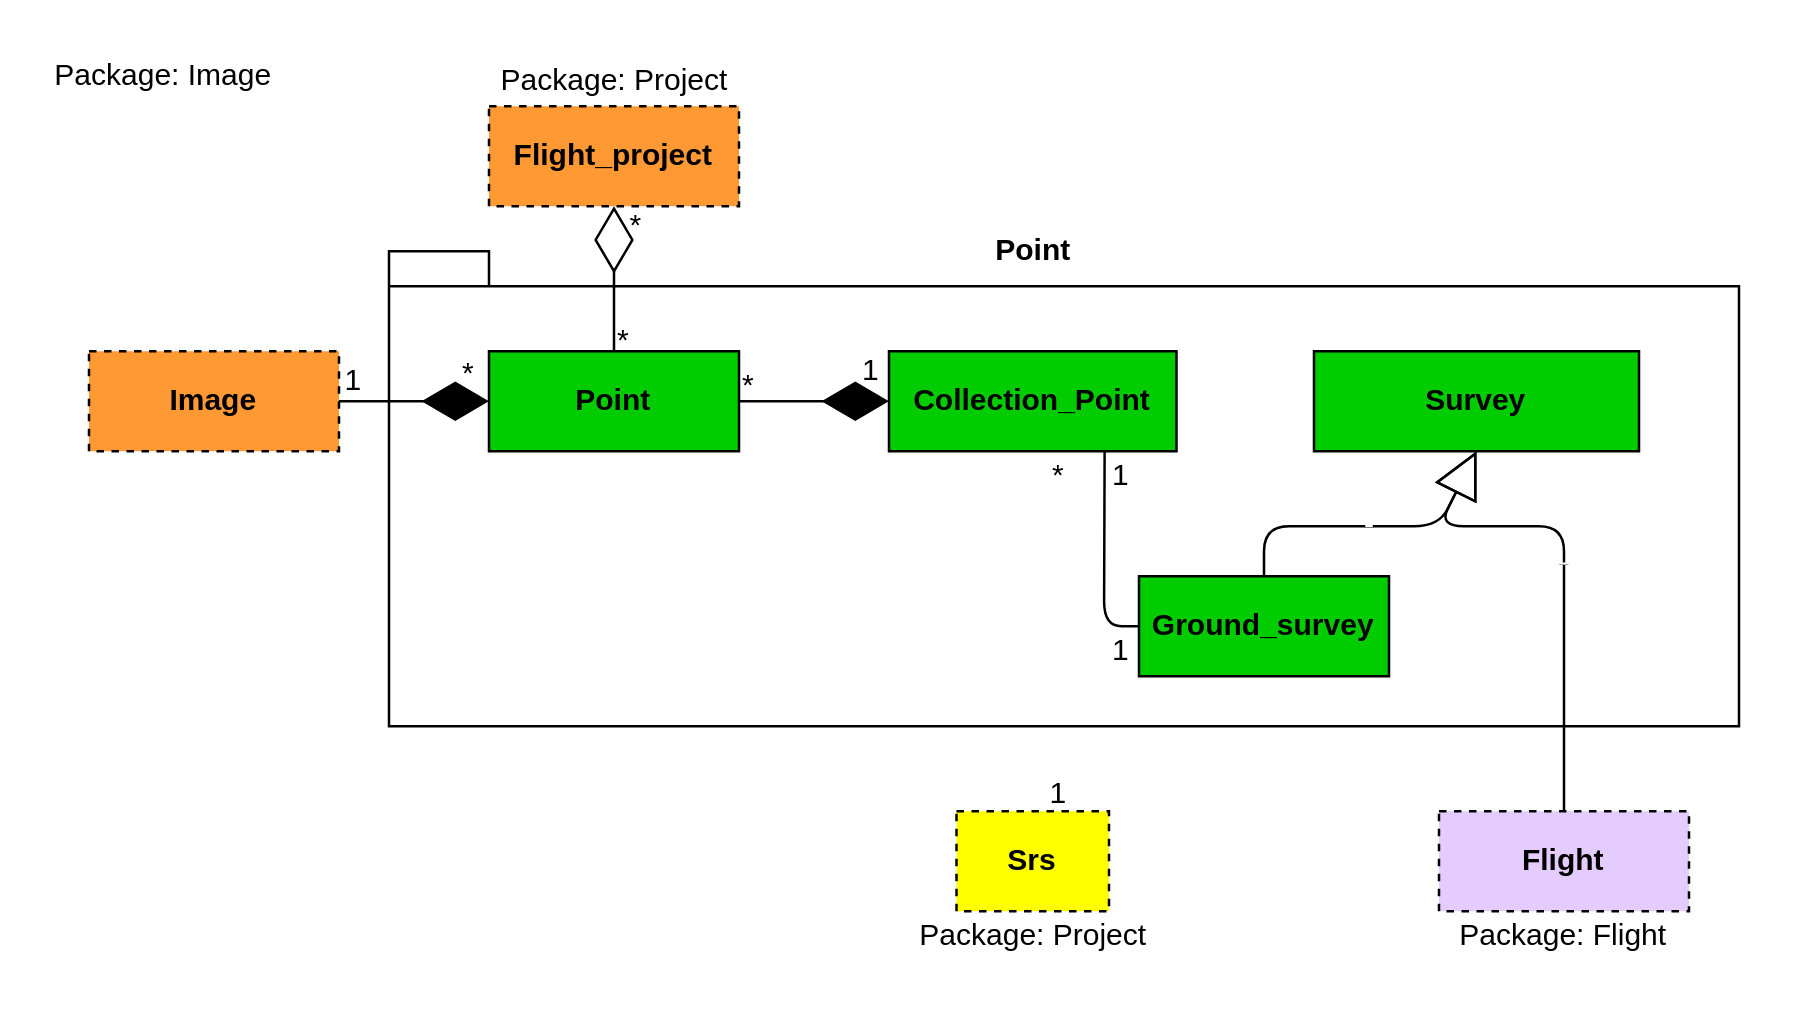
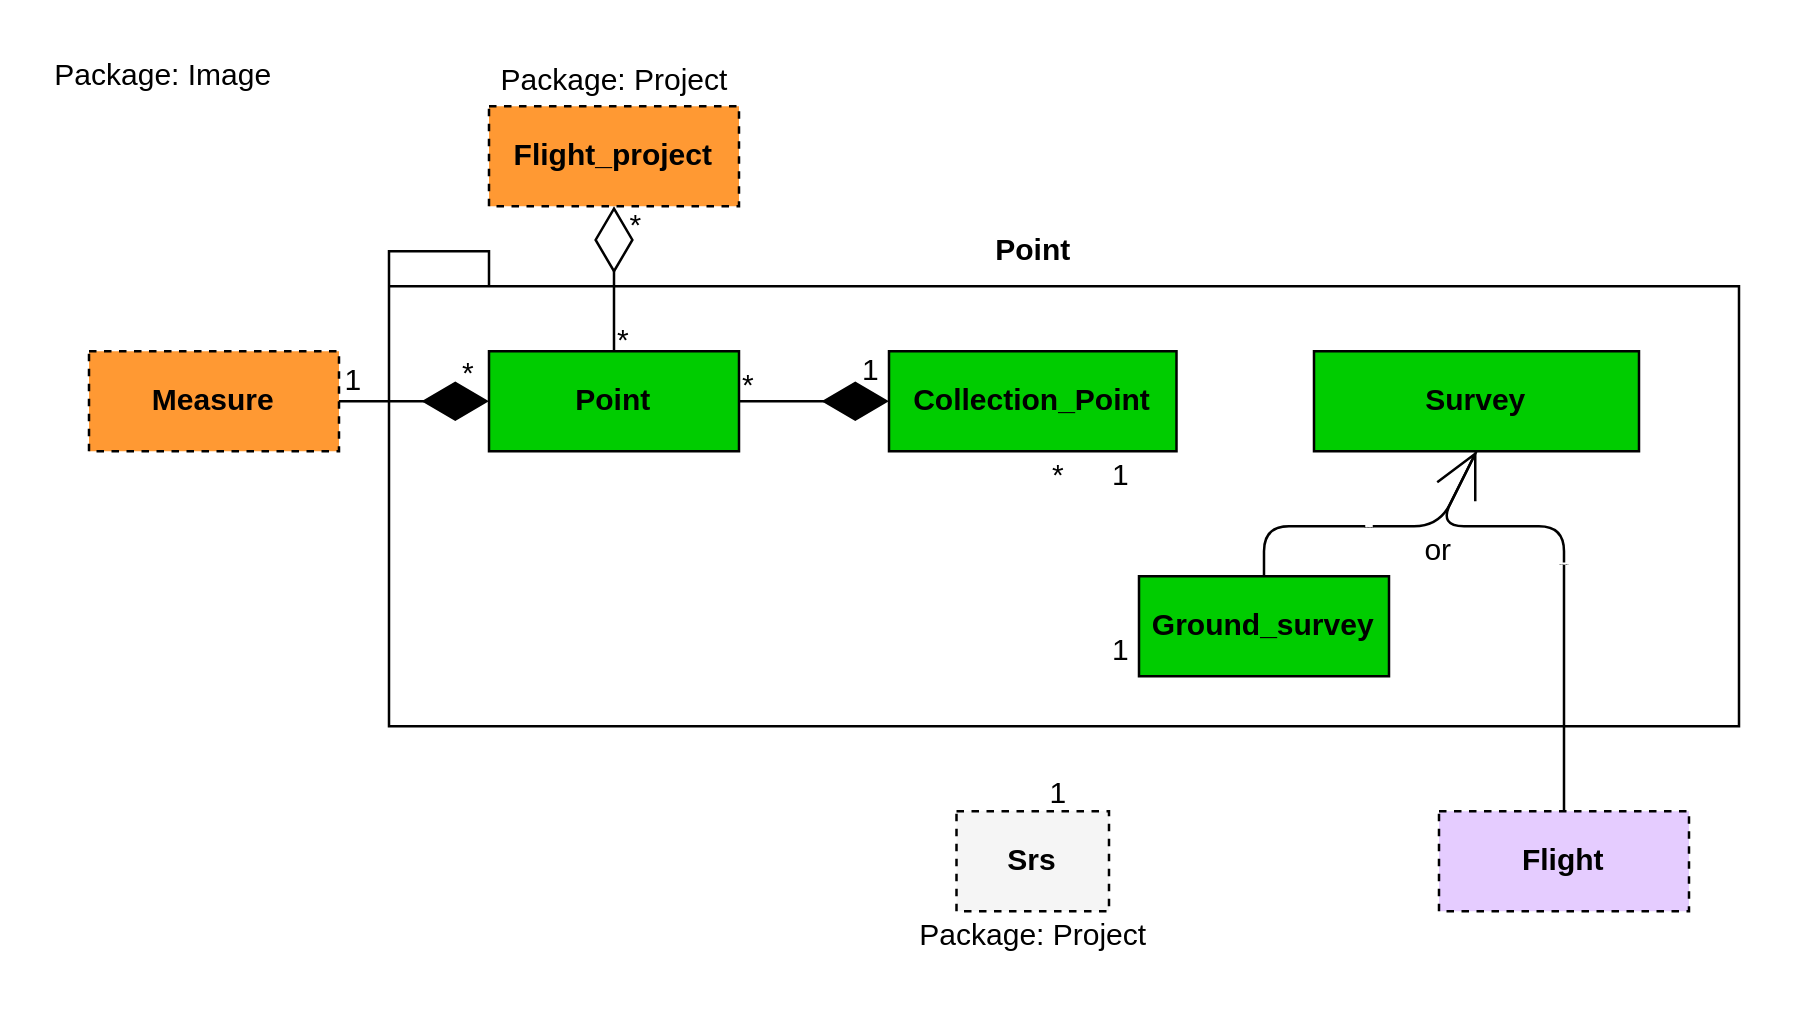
(214, 401) -> (214, 401)
(1433, 522) -> (1434, 521)
(1448, 523) -> (1474, 456)
(1104, 549) -> none
none -> (1439, 551)
(1033, 861) -> (1033, 861)
(1564, 936) -> none
